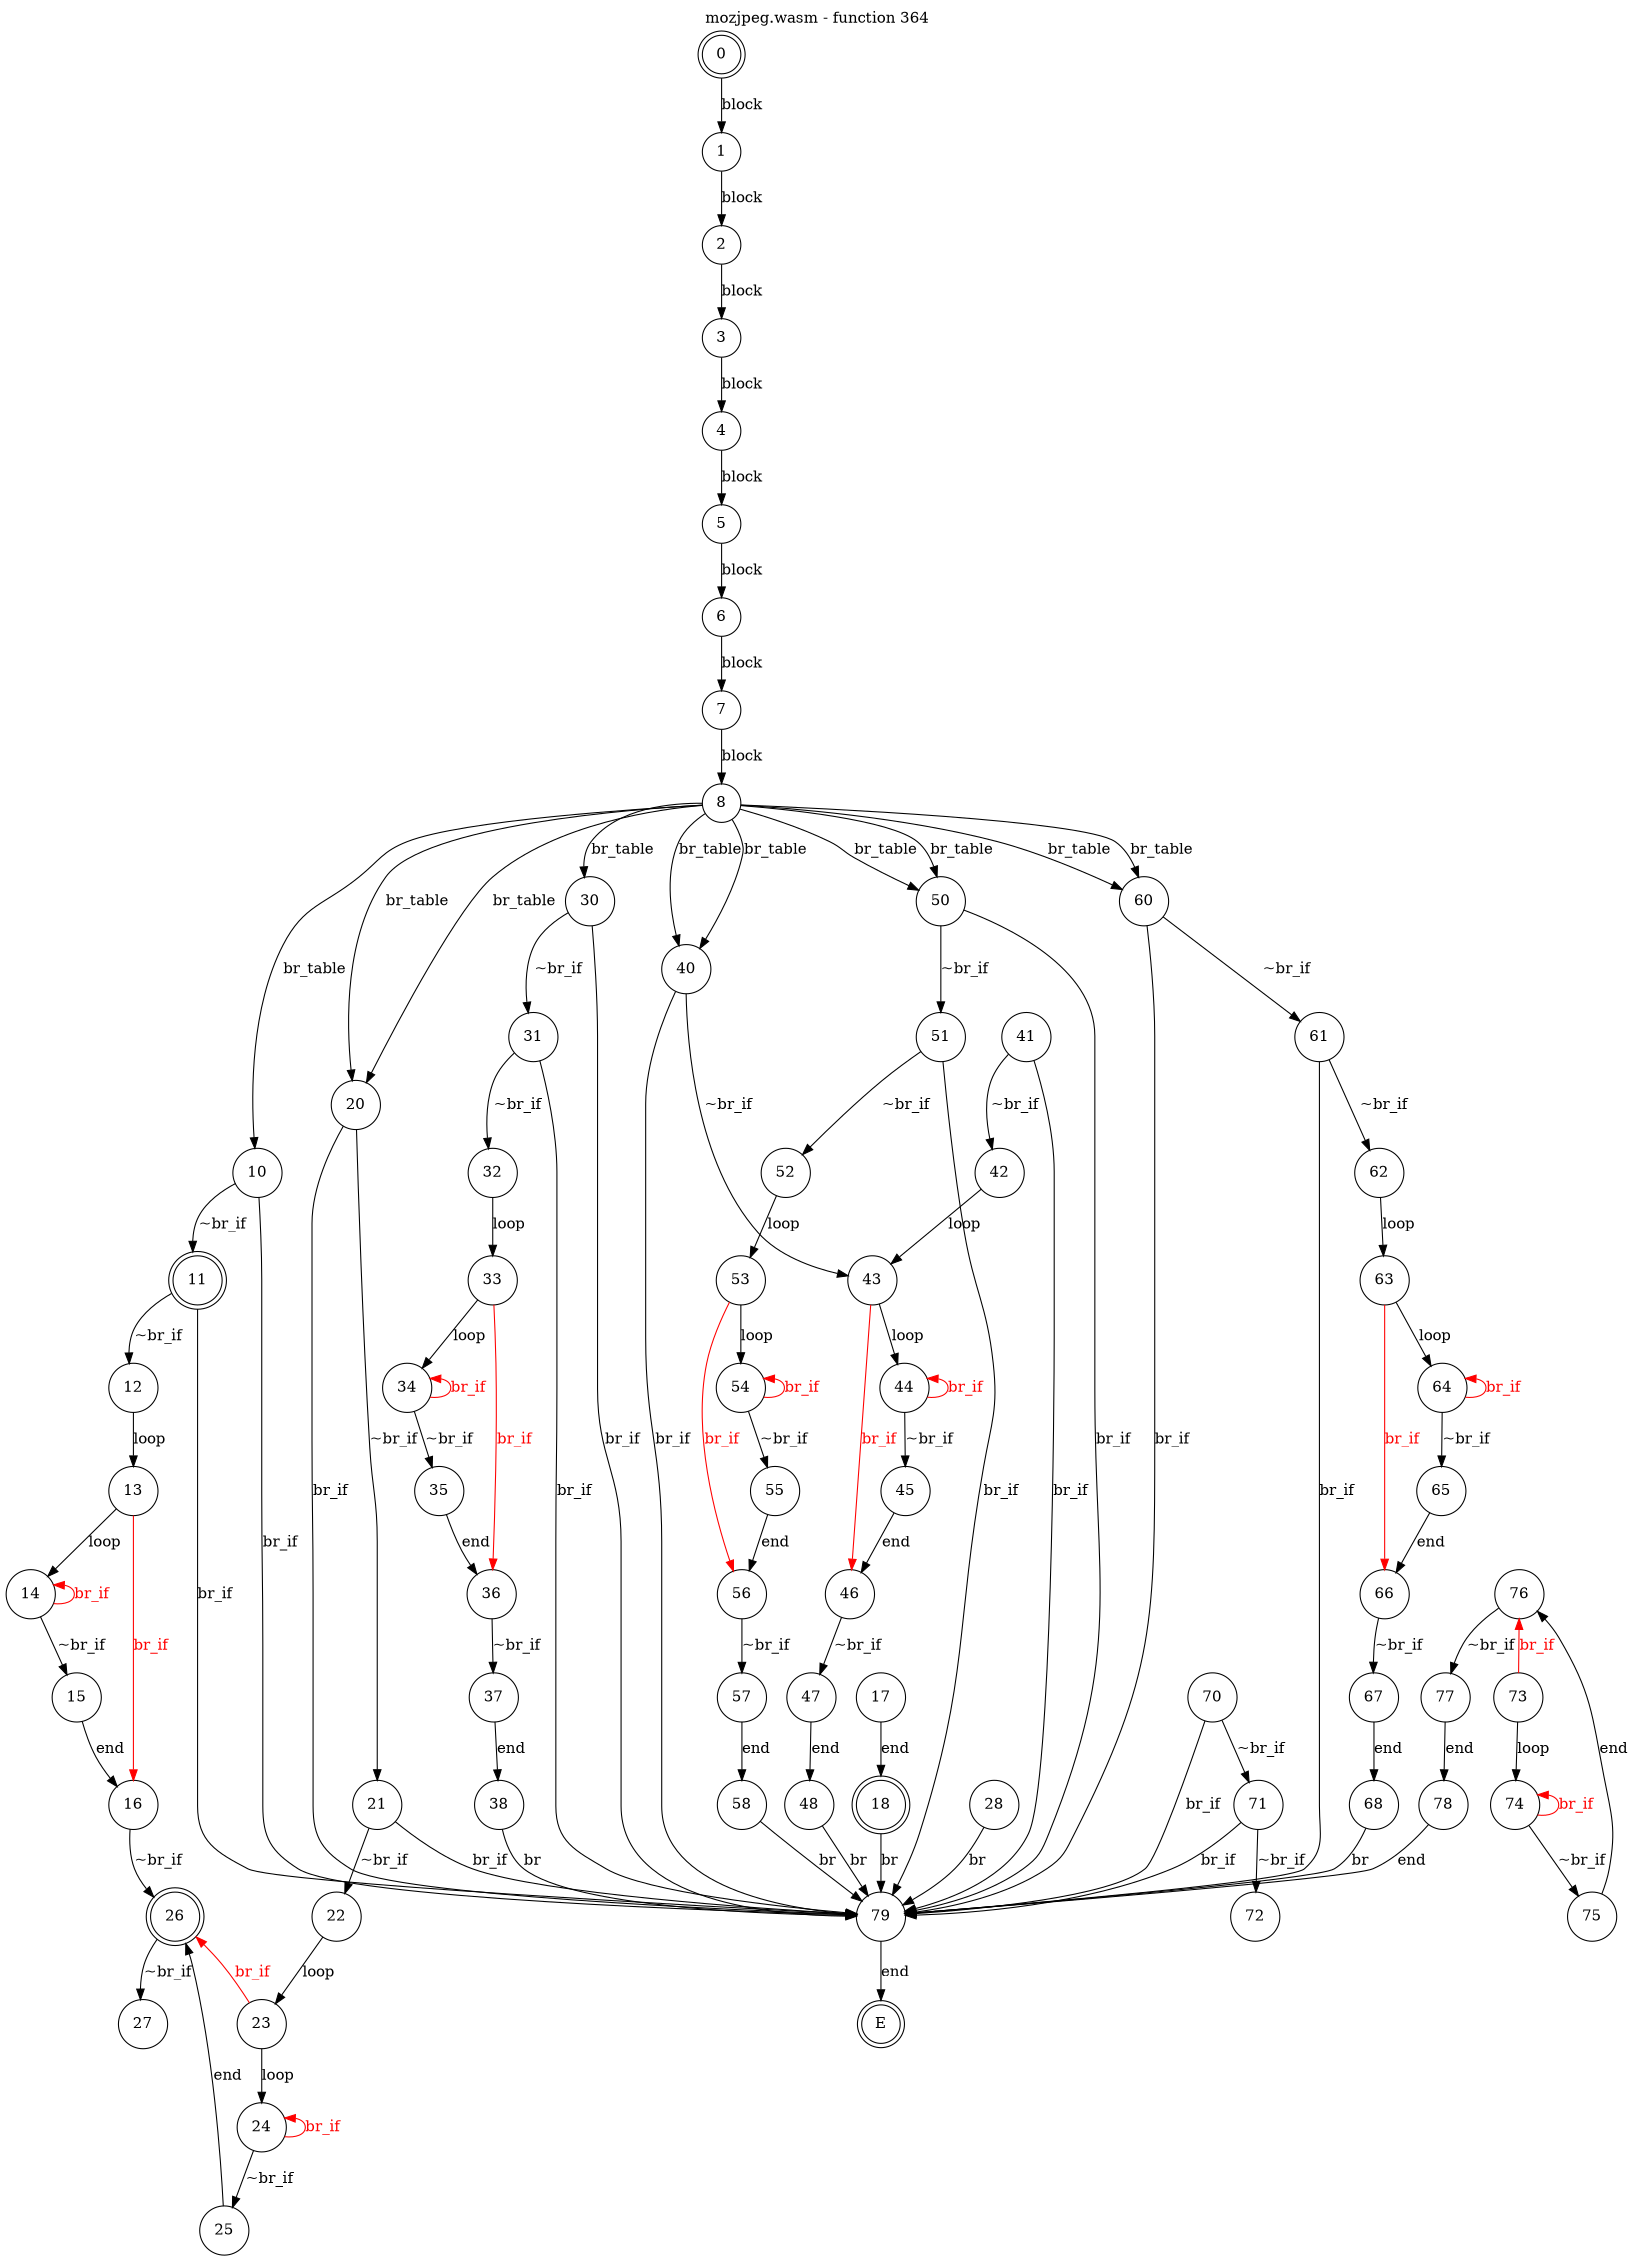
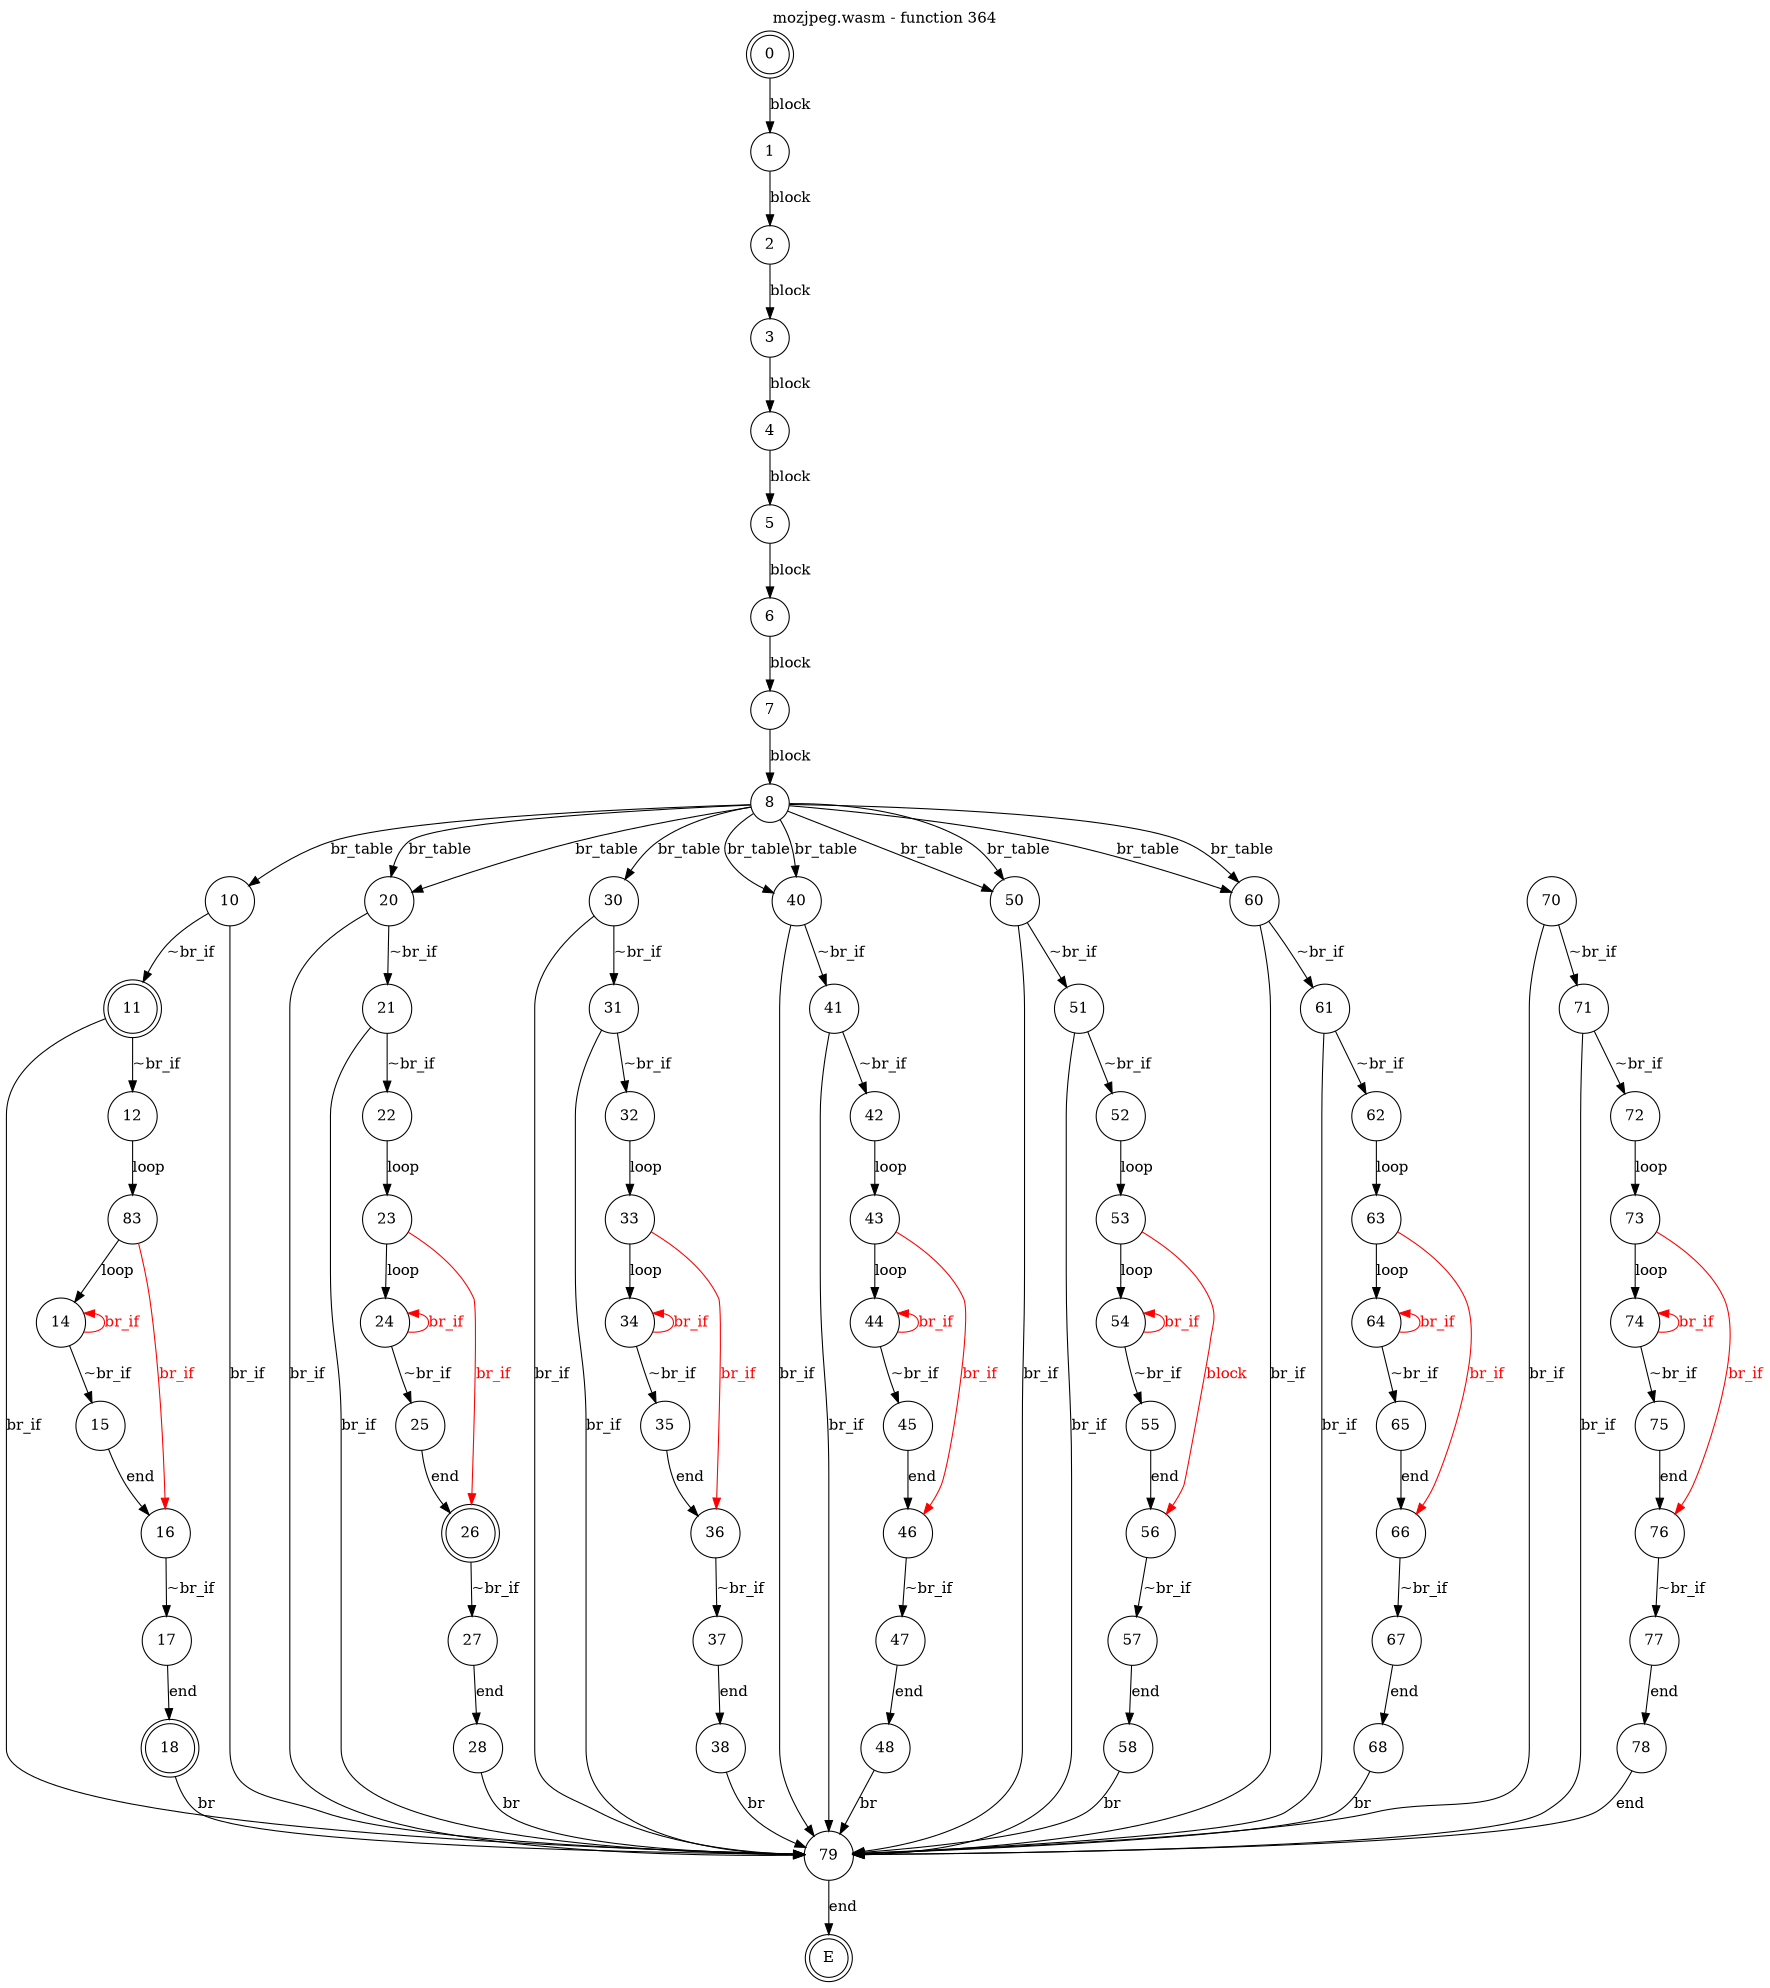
(717, 1162) -> (814, 950)
none -> (1635, 1162)
(722, 1439) -> (1227, 1374)
(133, 1491) -> (133, 1219)
none -> (475, 1689)
(132, 1861) -> (166, 1582)
